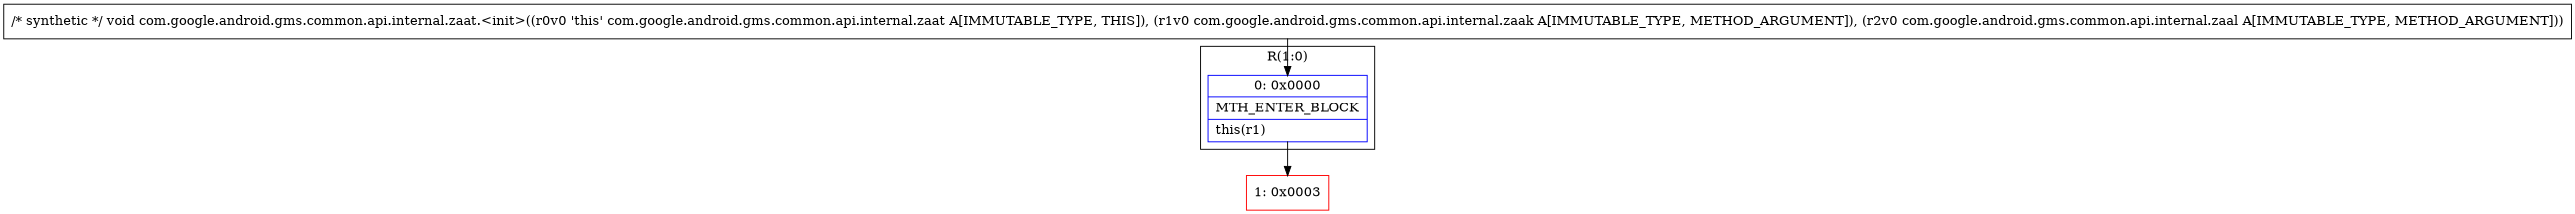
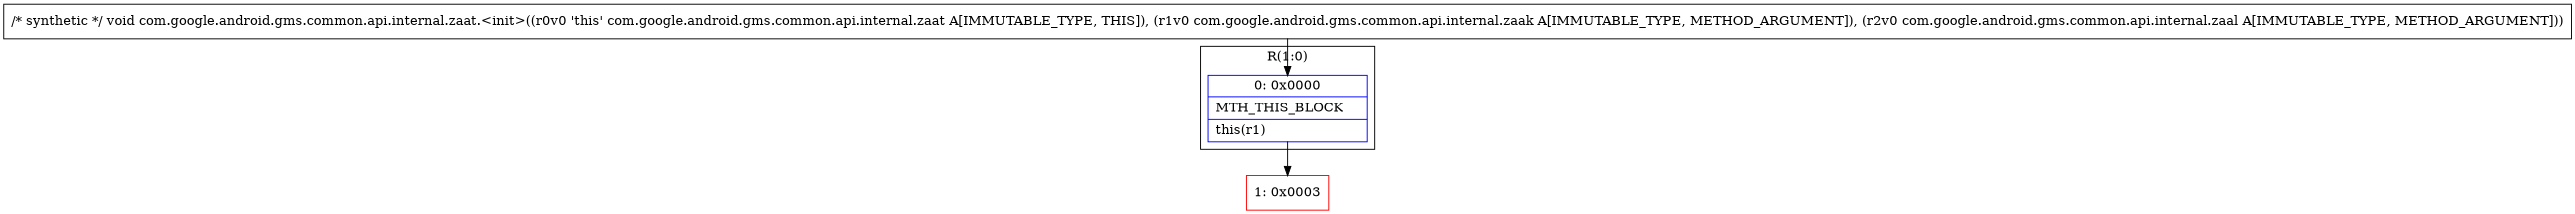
(1288, 108) -> (1280, 108)
